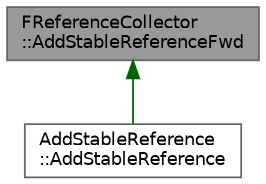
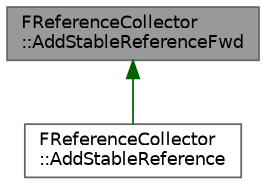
(133, 151) -> (133, 151)
